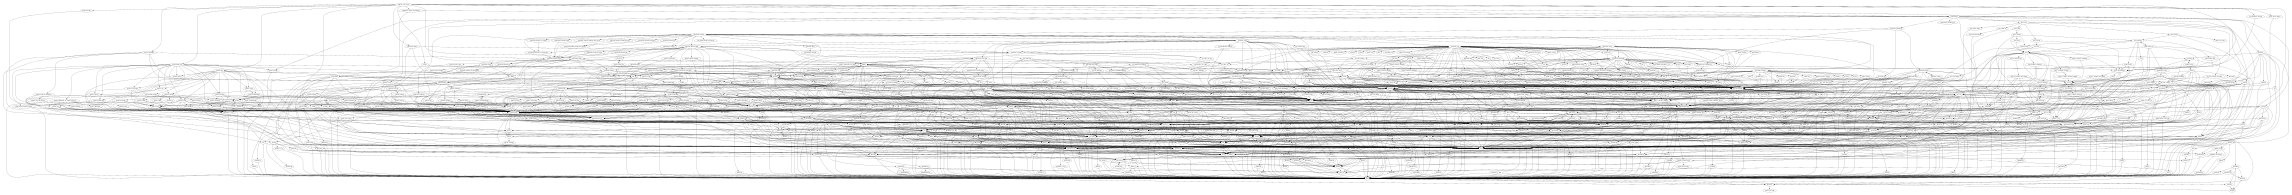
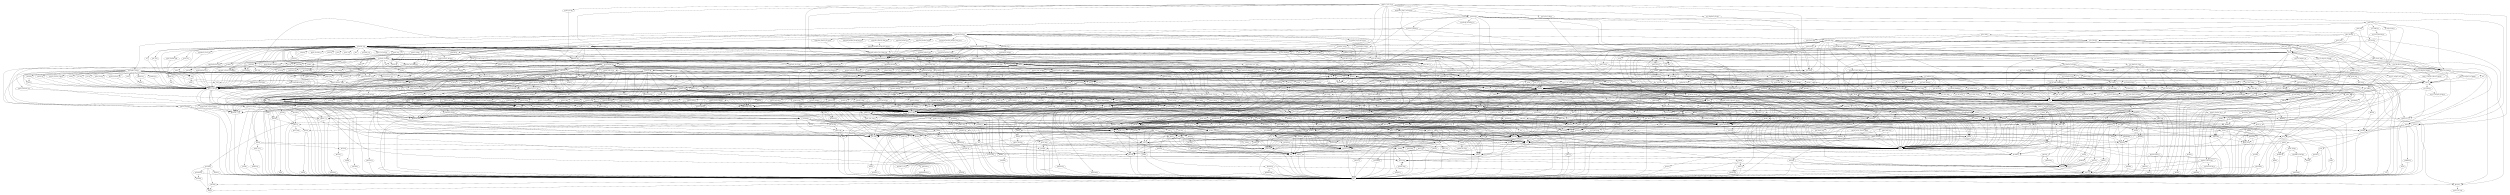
(1936, 77) -> none
